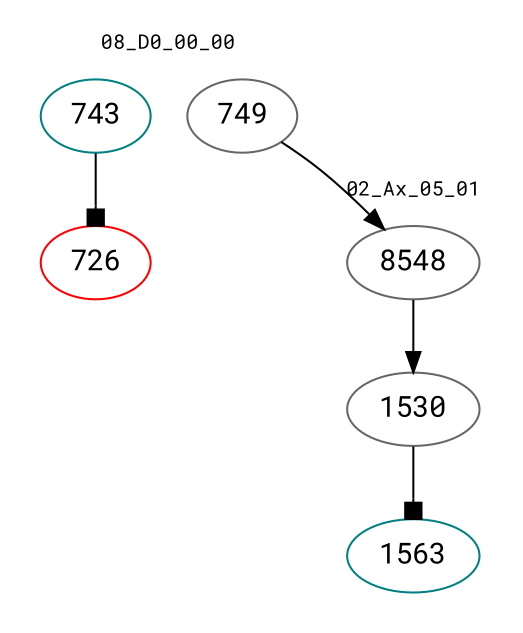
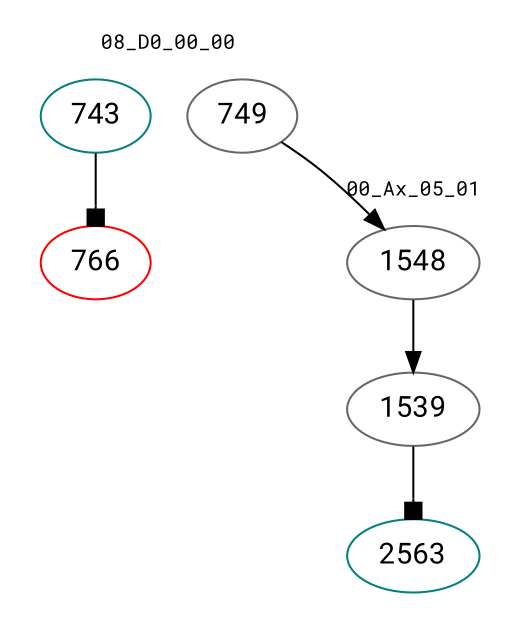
(414, 190) -> (414, 190)
(96, 263) -> (96, 263)
(413, 263) -> (413, 263)
(413, 409) -> (413, 409)
(413, 556) -> (413, 556)
